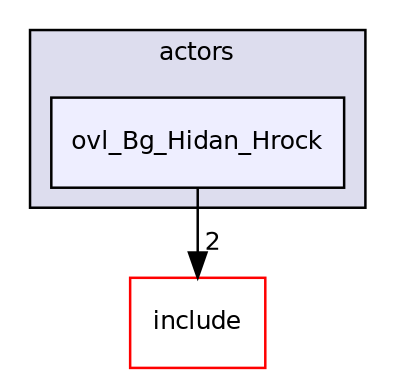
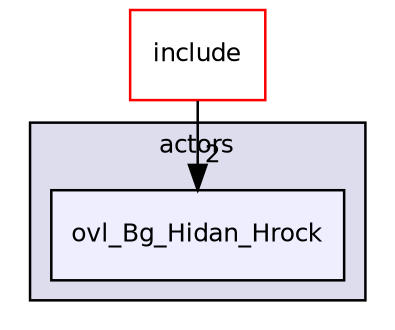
(198, 224) -> (198, 138)
